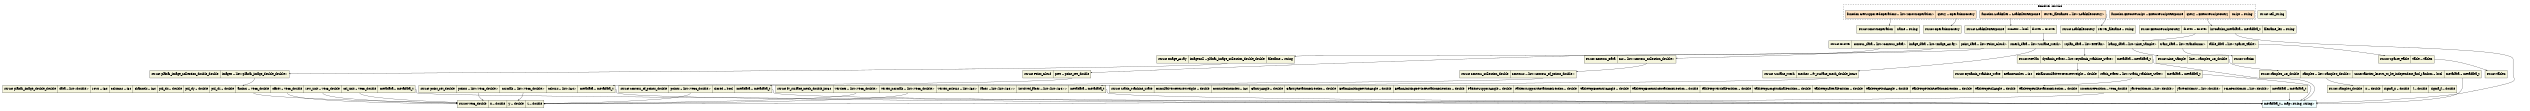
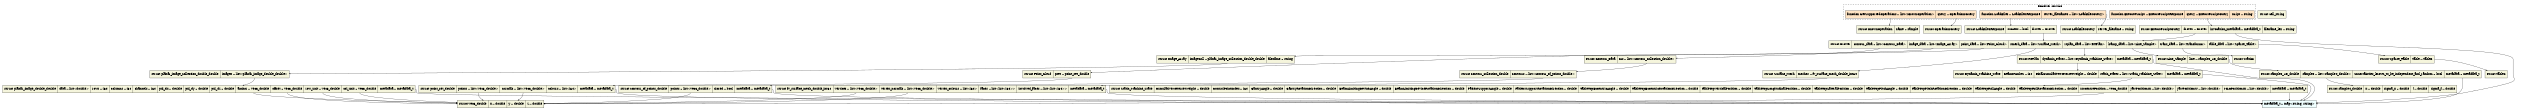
(1907, 29) -> (1907, 29)
